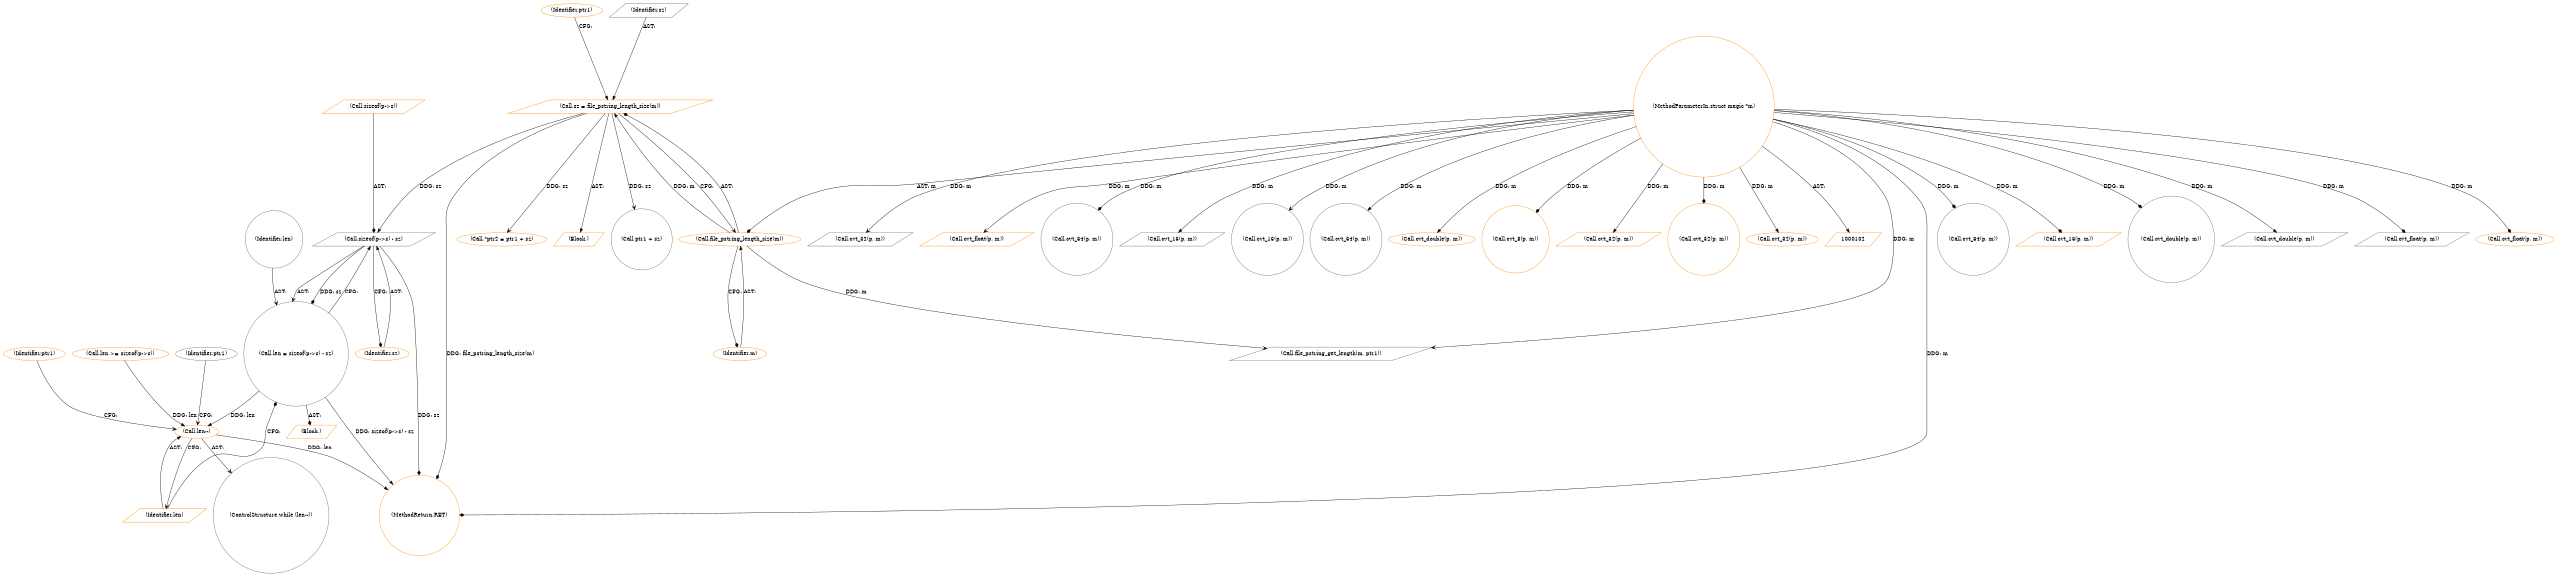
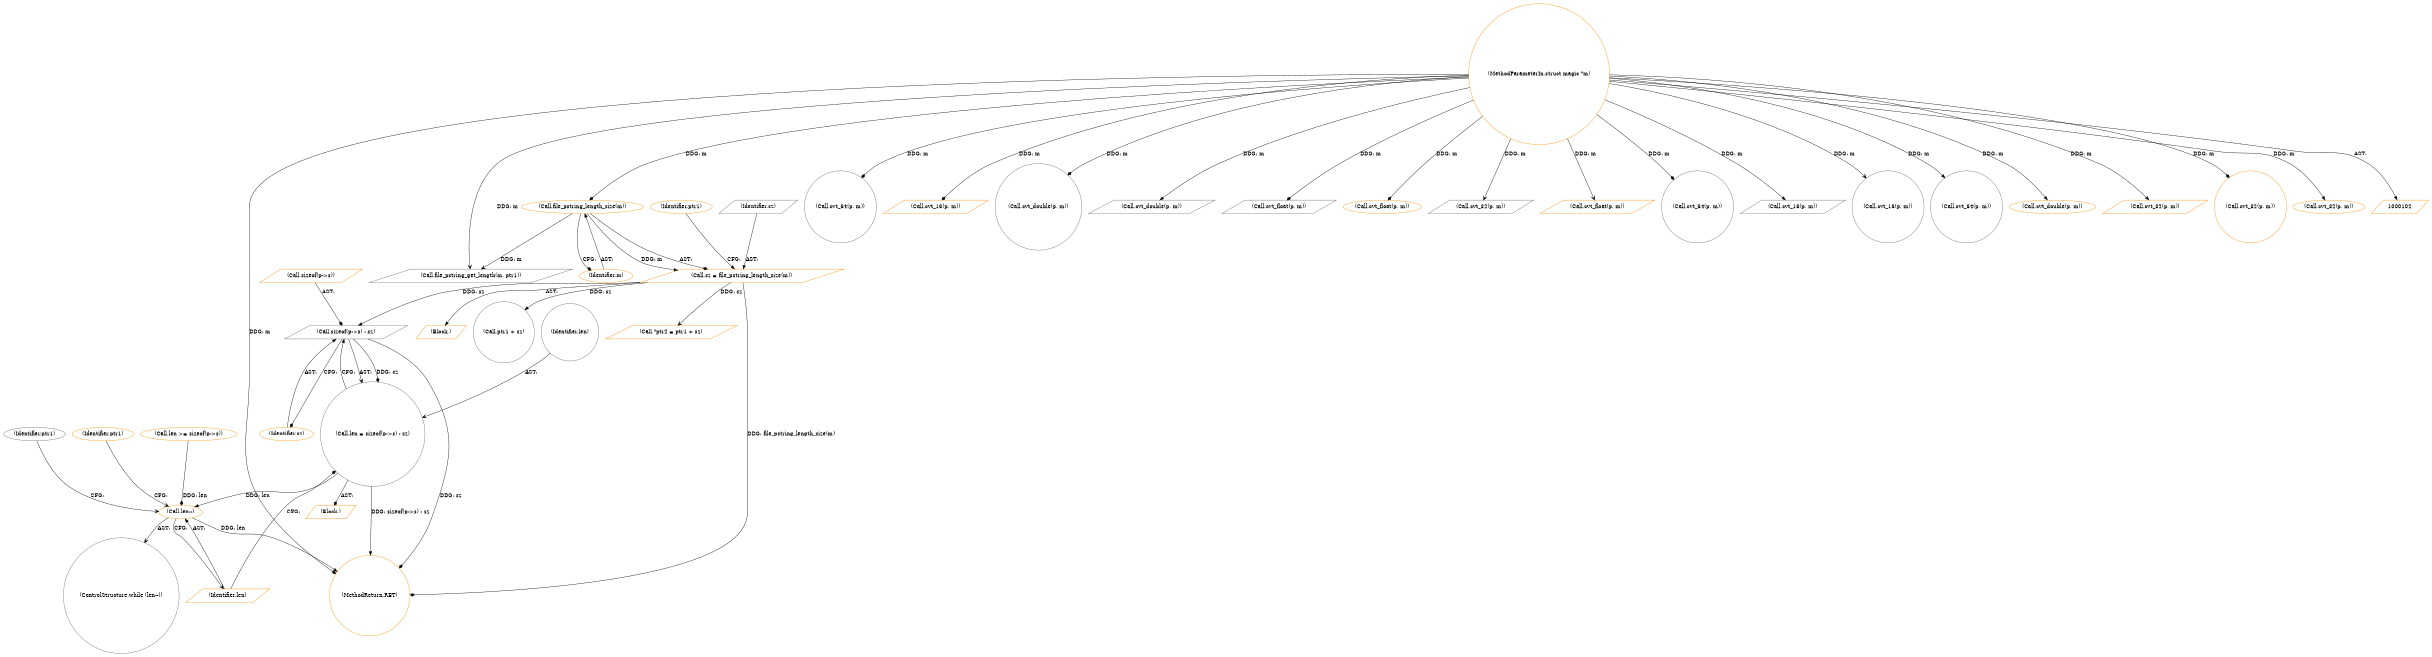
(623, 160) -> (586, 290)
(680, 167) -> none
(927, 187) -> (696, 154)
(502, 239) -> (671, 332)
(1516, 239) -> none
(150, 395) -> (185, 471)
